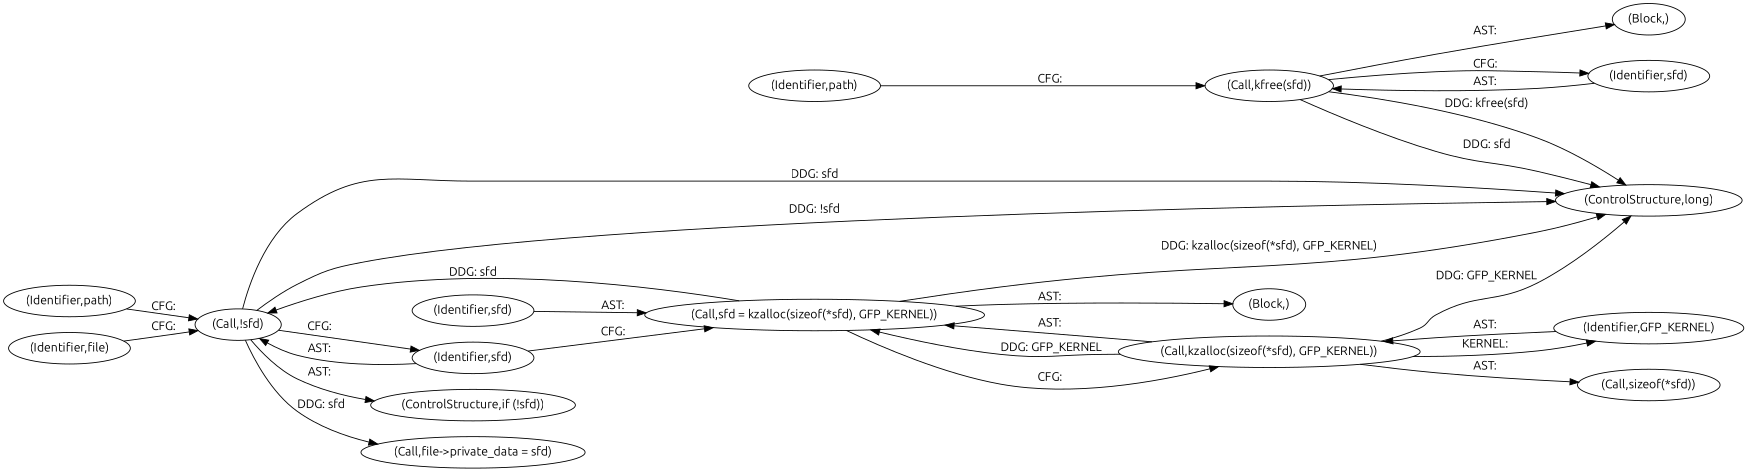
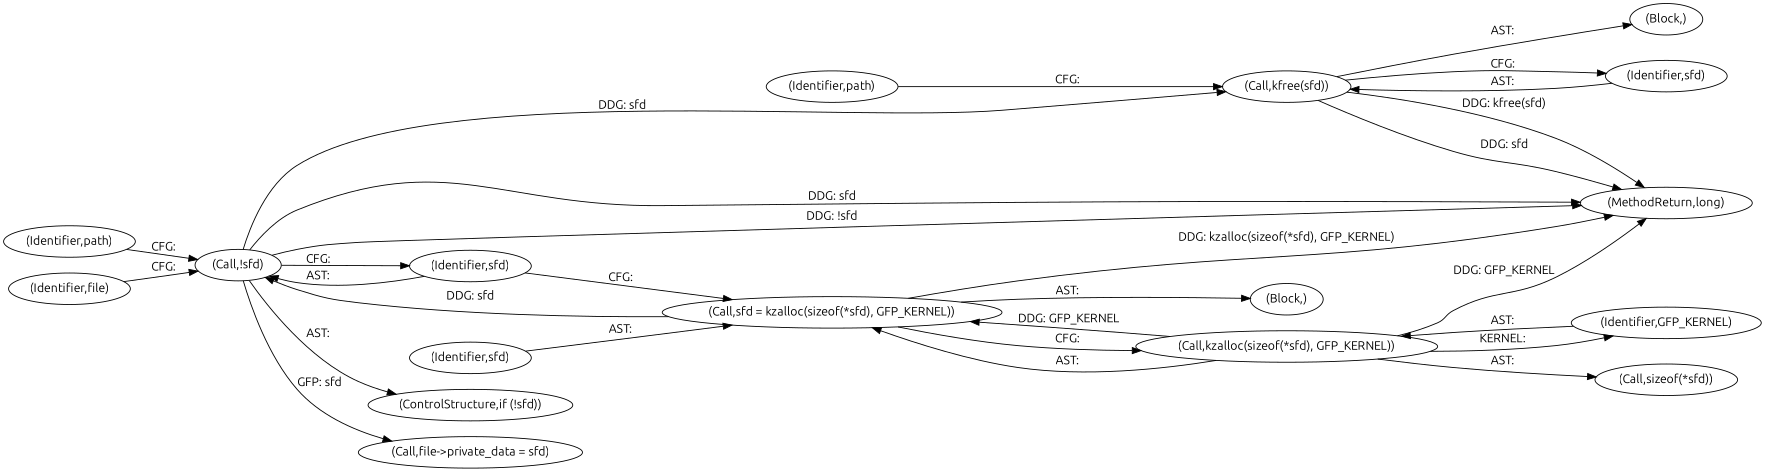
none -> (703, 111)
(1649, 200) -> (1666, 203)
(321, 405) -> (320, 383)
